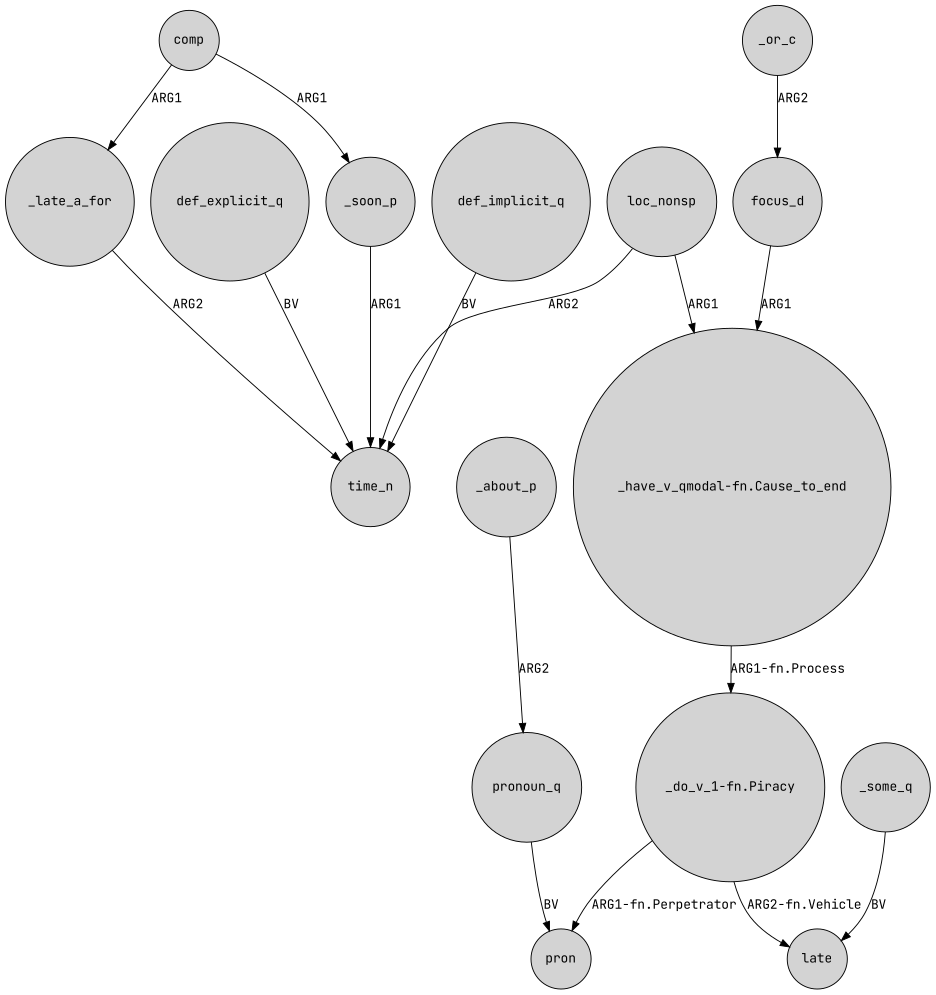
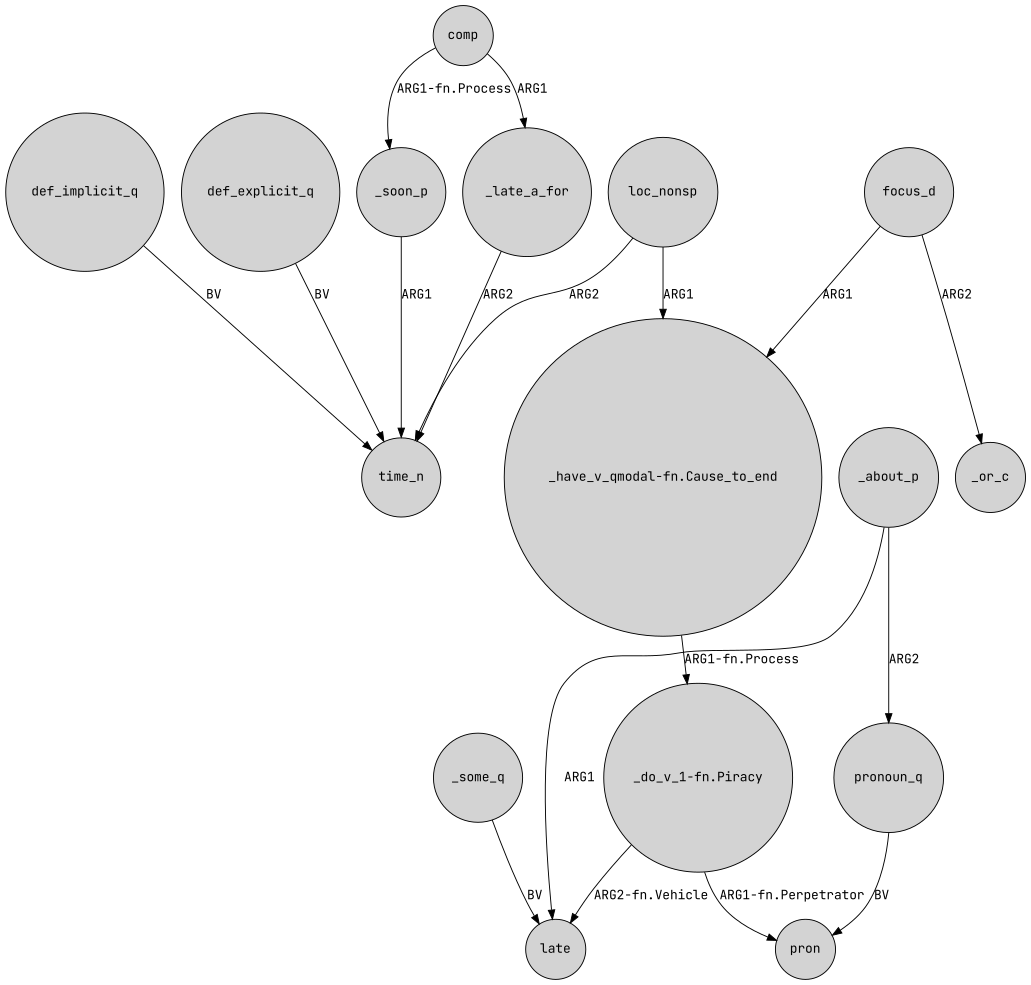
(312, 99) -> (454, 89)
(777, 112) -> (952, 334)
none -> (641, 656)
